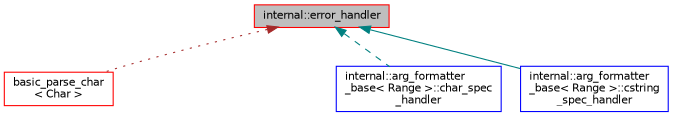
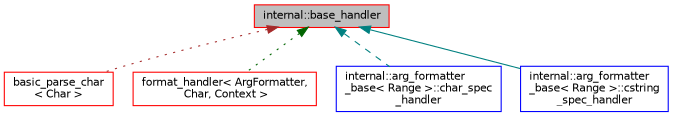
(322, 16) -> (322, 16)
none -> (225, 89)
